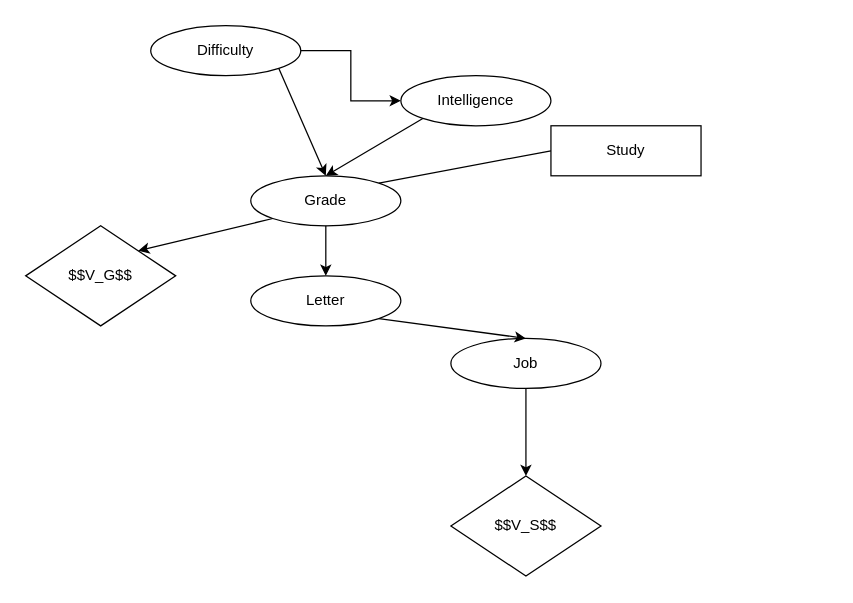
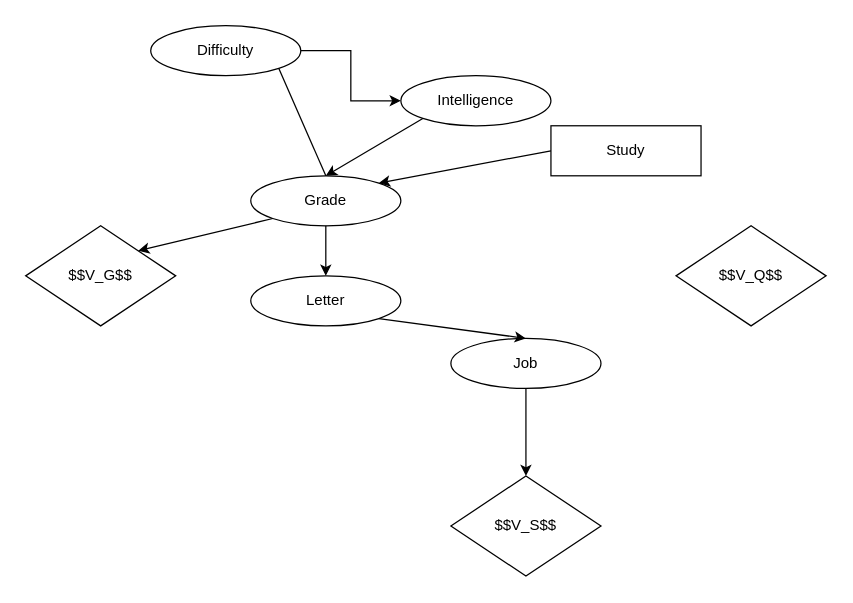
(322, 167) -> (323, 169)
(385, 182) -> (388, 181)
none -> (751, 276)
